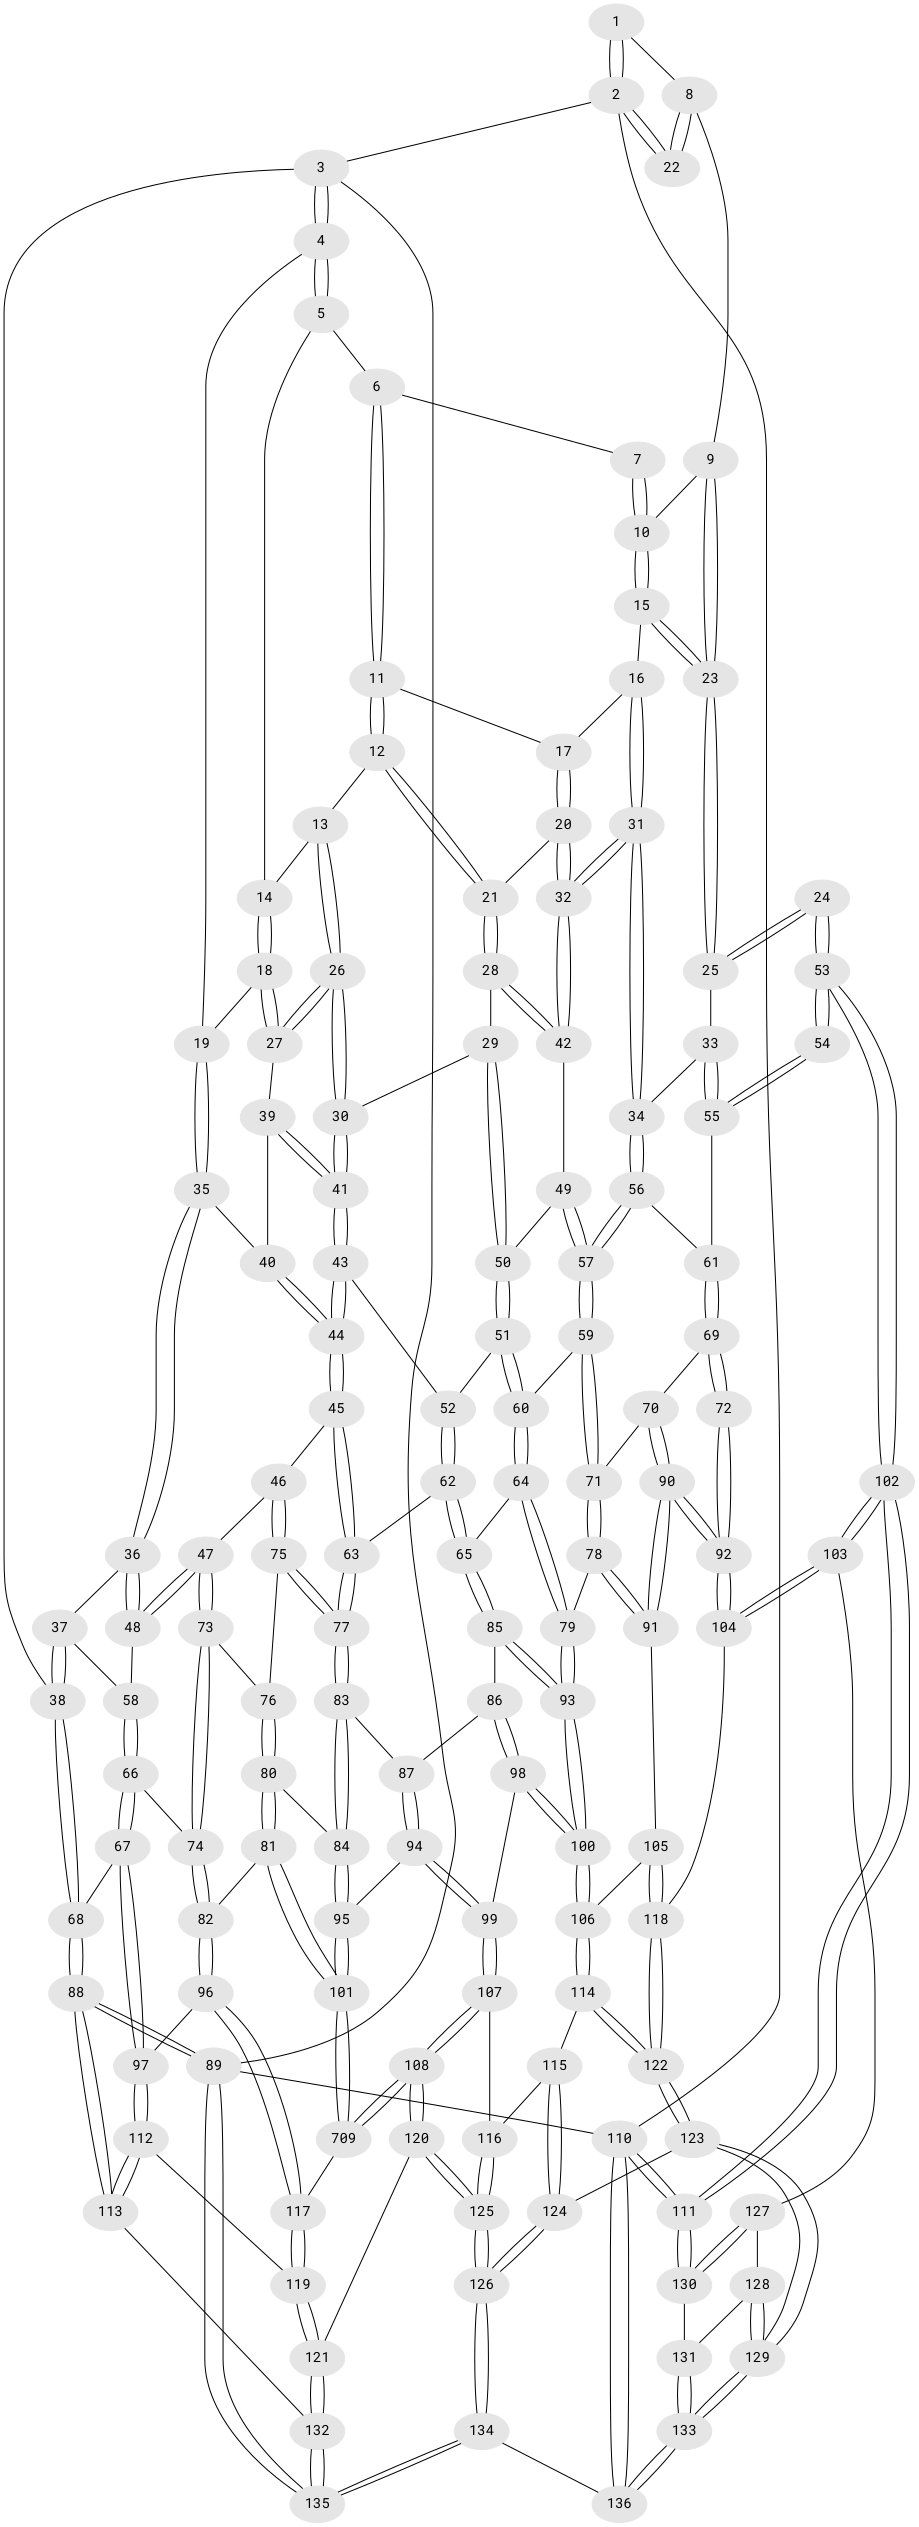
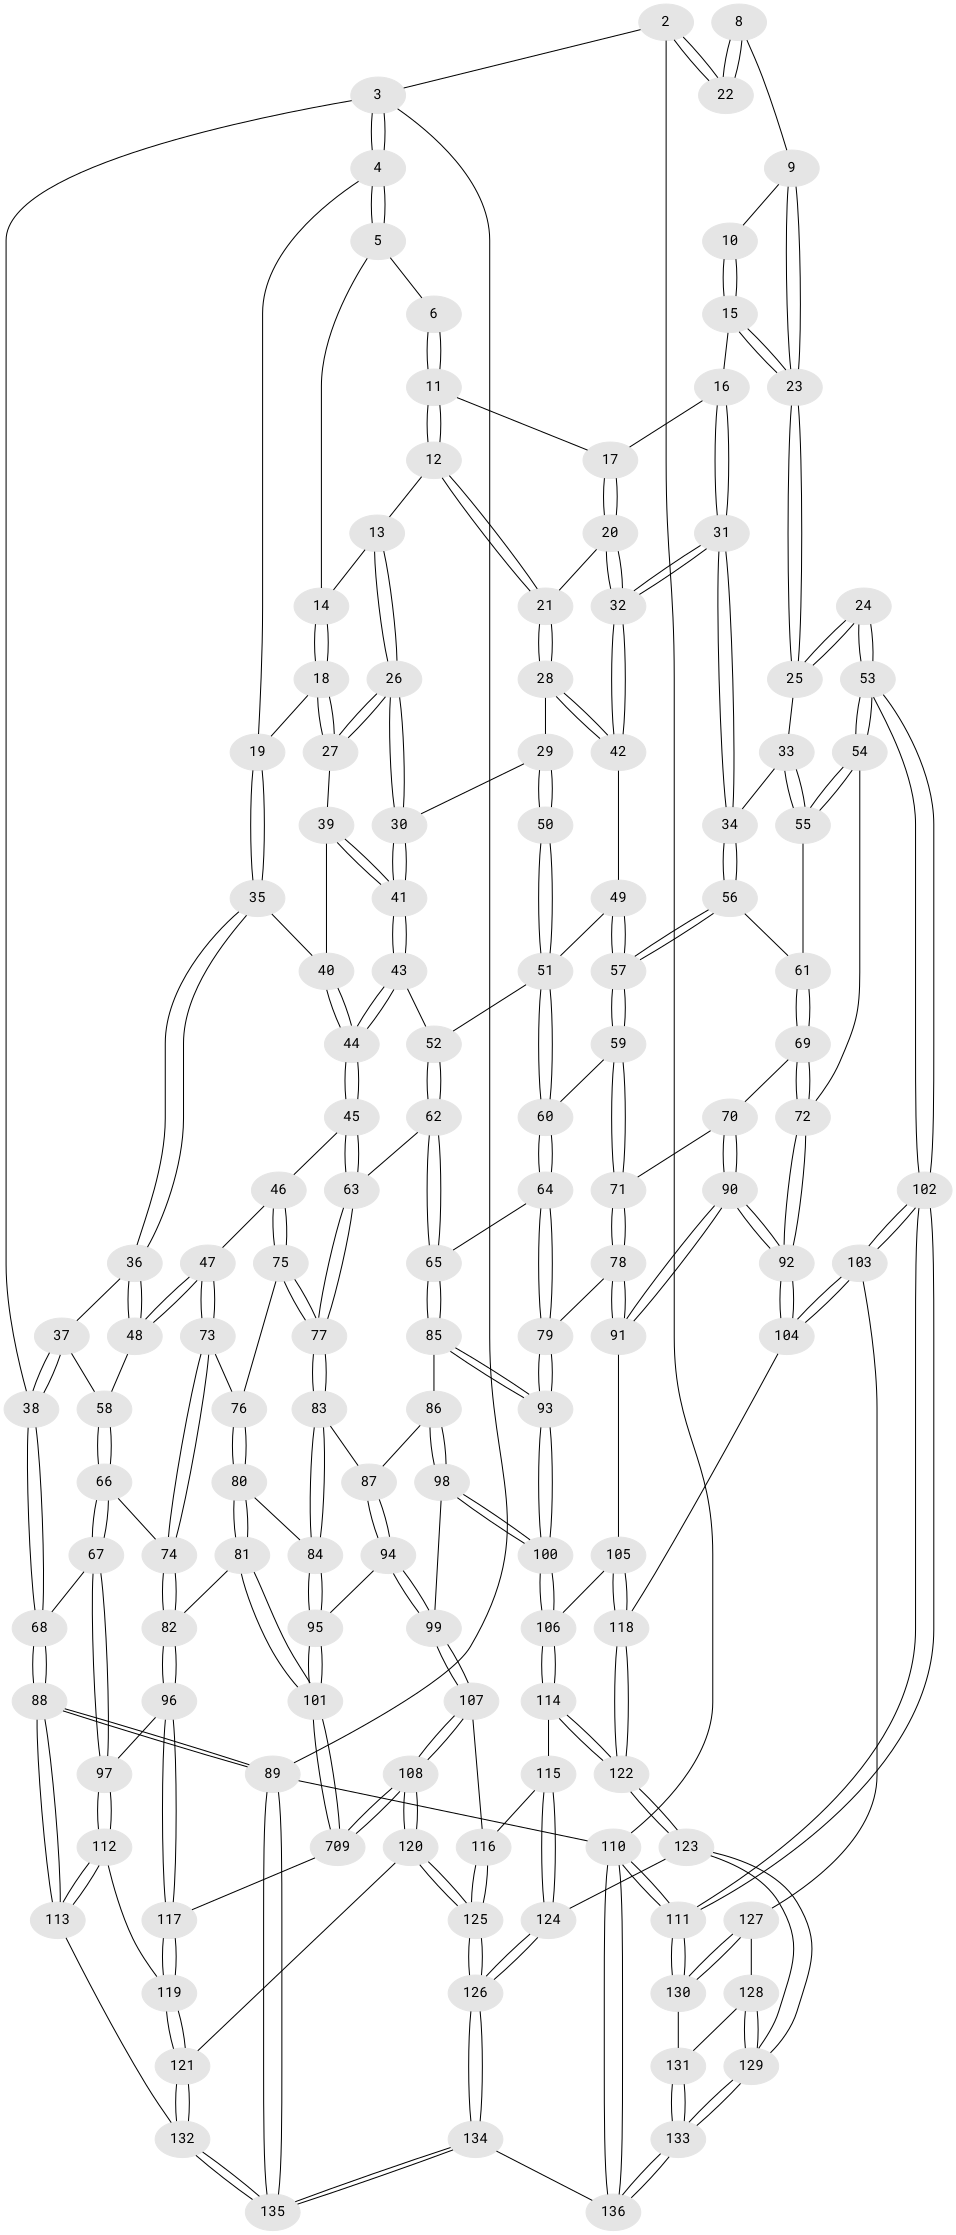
(616, 22) -> none
(638, 460) -> none
none -> (860, 941)
(533, 1227) -> (582, 935)
